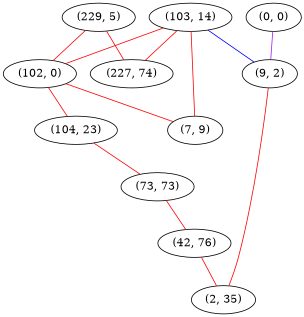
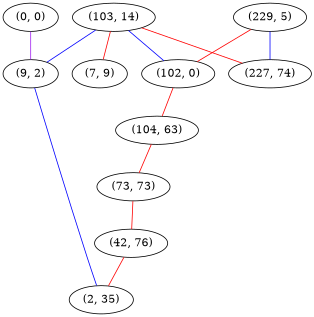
(113, 41) -> (270, 46)
(110, 48) -> (146, 46)
(120, 103) -> none
(76, 130) -> (157, 130)
(253, 188) -> (65, 187)
